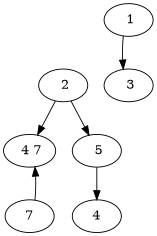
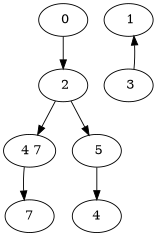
none -> (63, 20)
(123, 48) -> (135, 57)
(36, 188) -> (24, 179)
